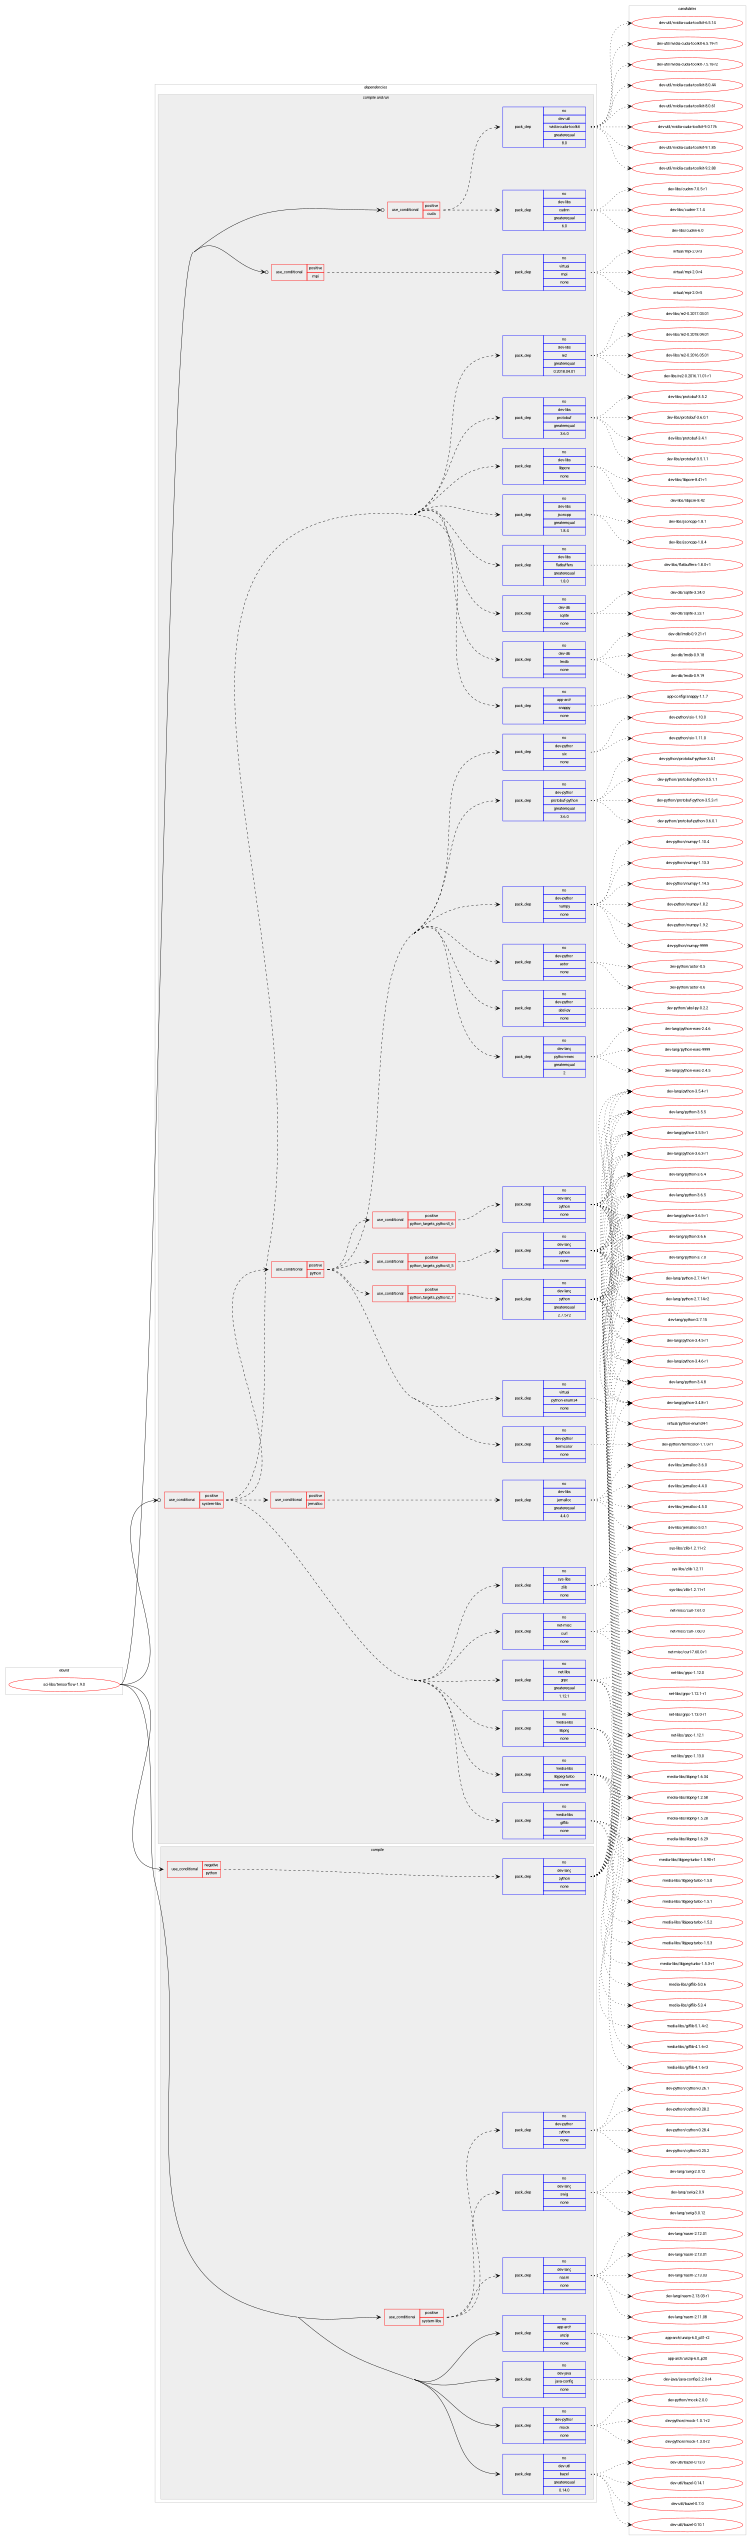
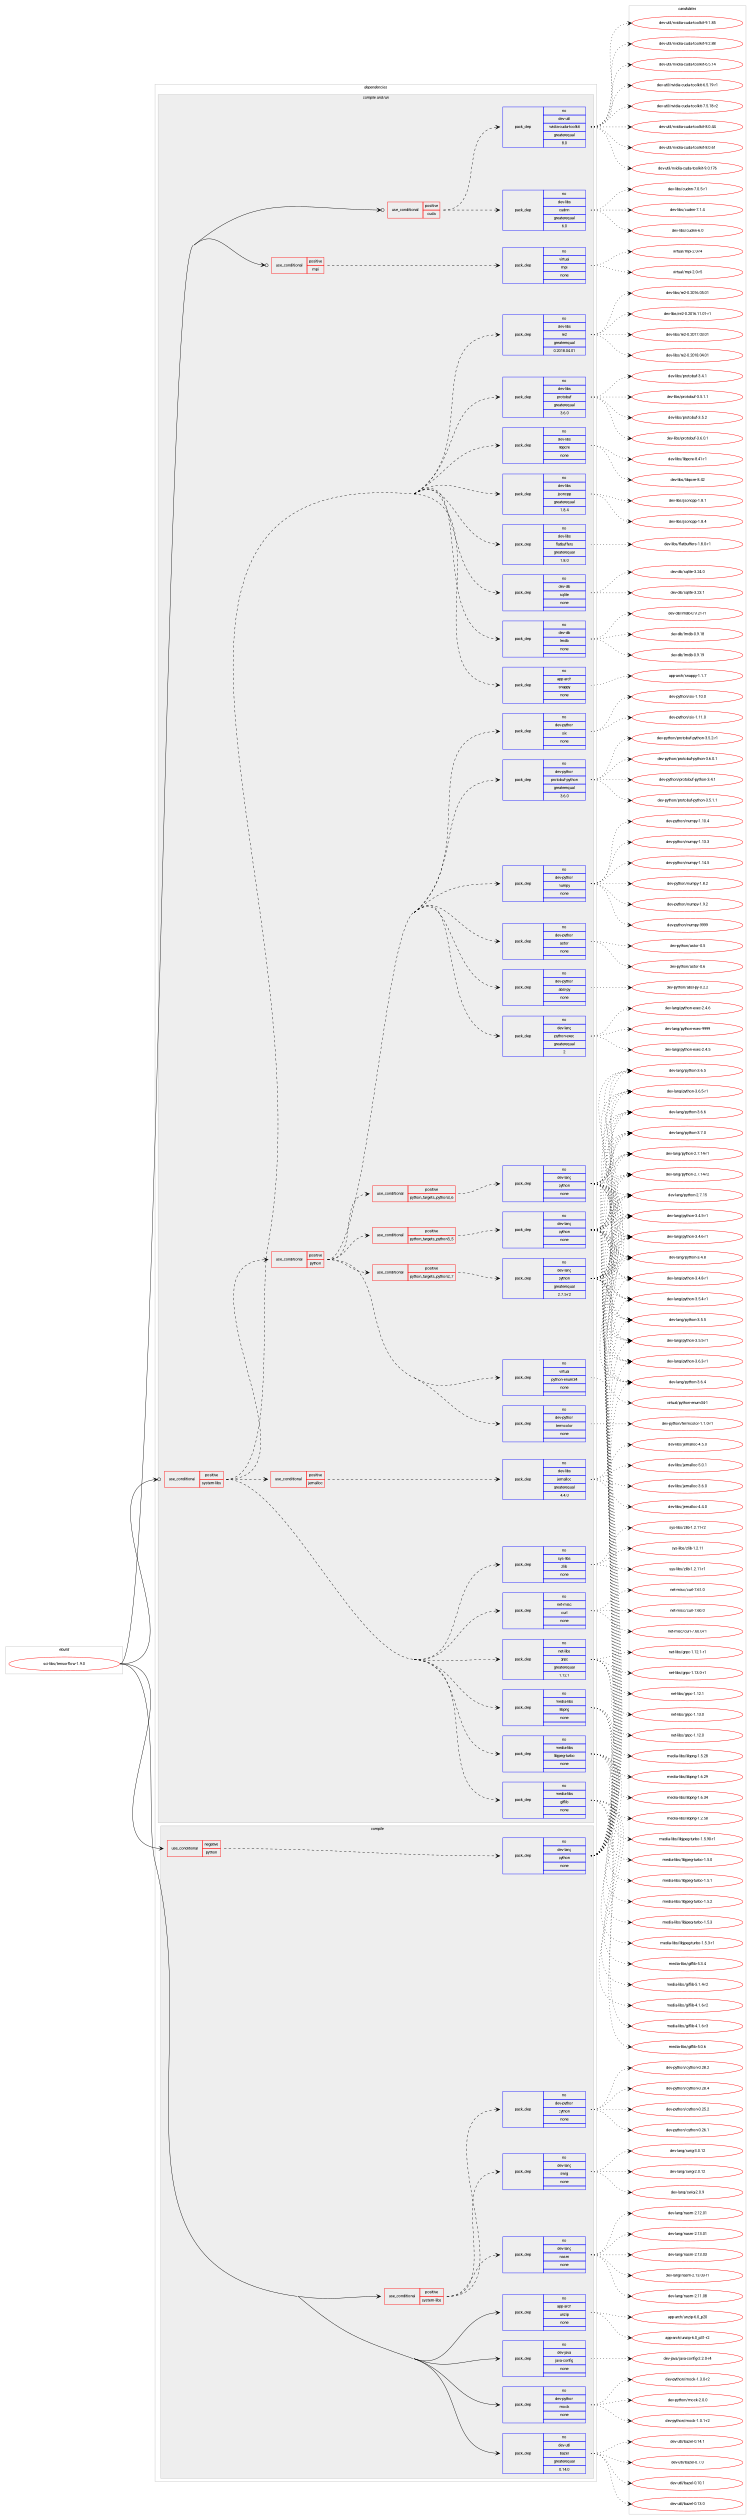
(687, 252) -> none
(687, 697) -> (687, 676)
